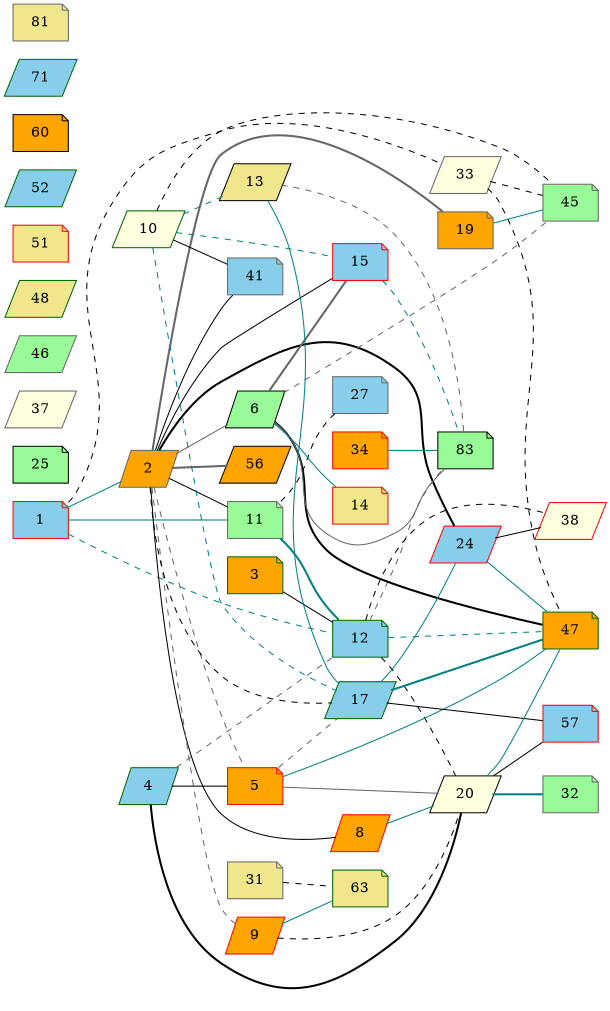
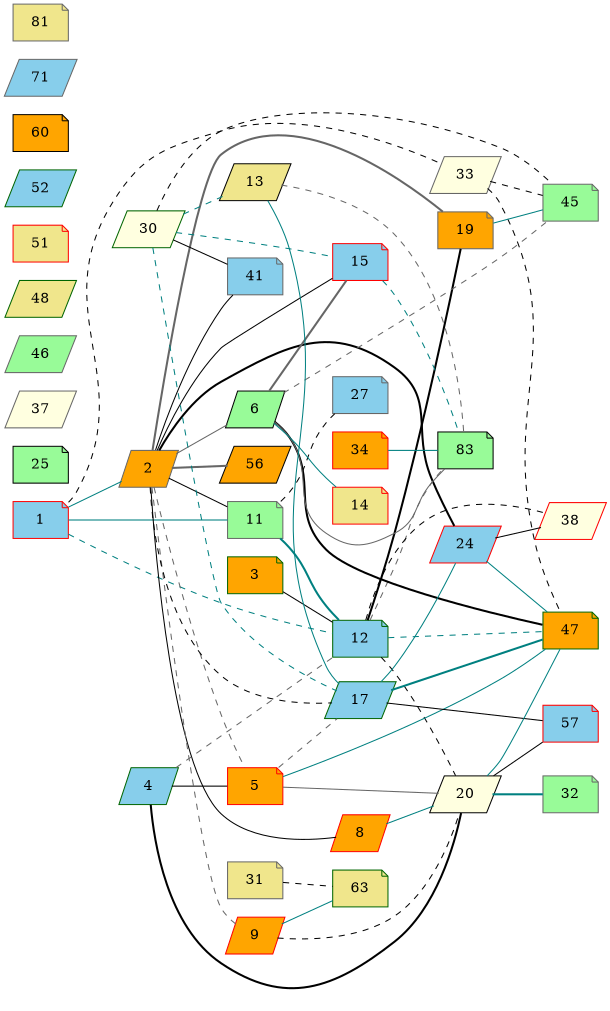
(41, 78) -> (41, 78)
(149, 229) -> (149, 229)
none -> (412, 464)
